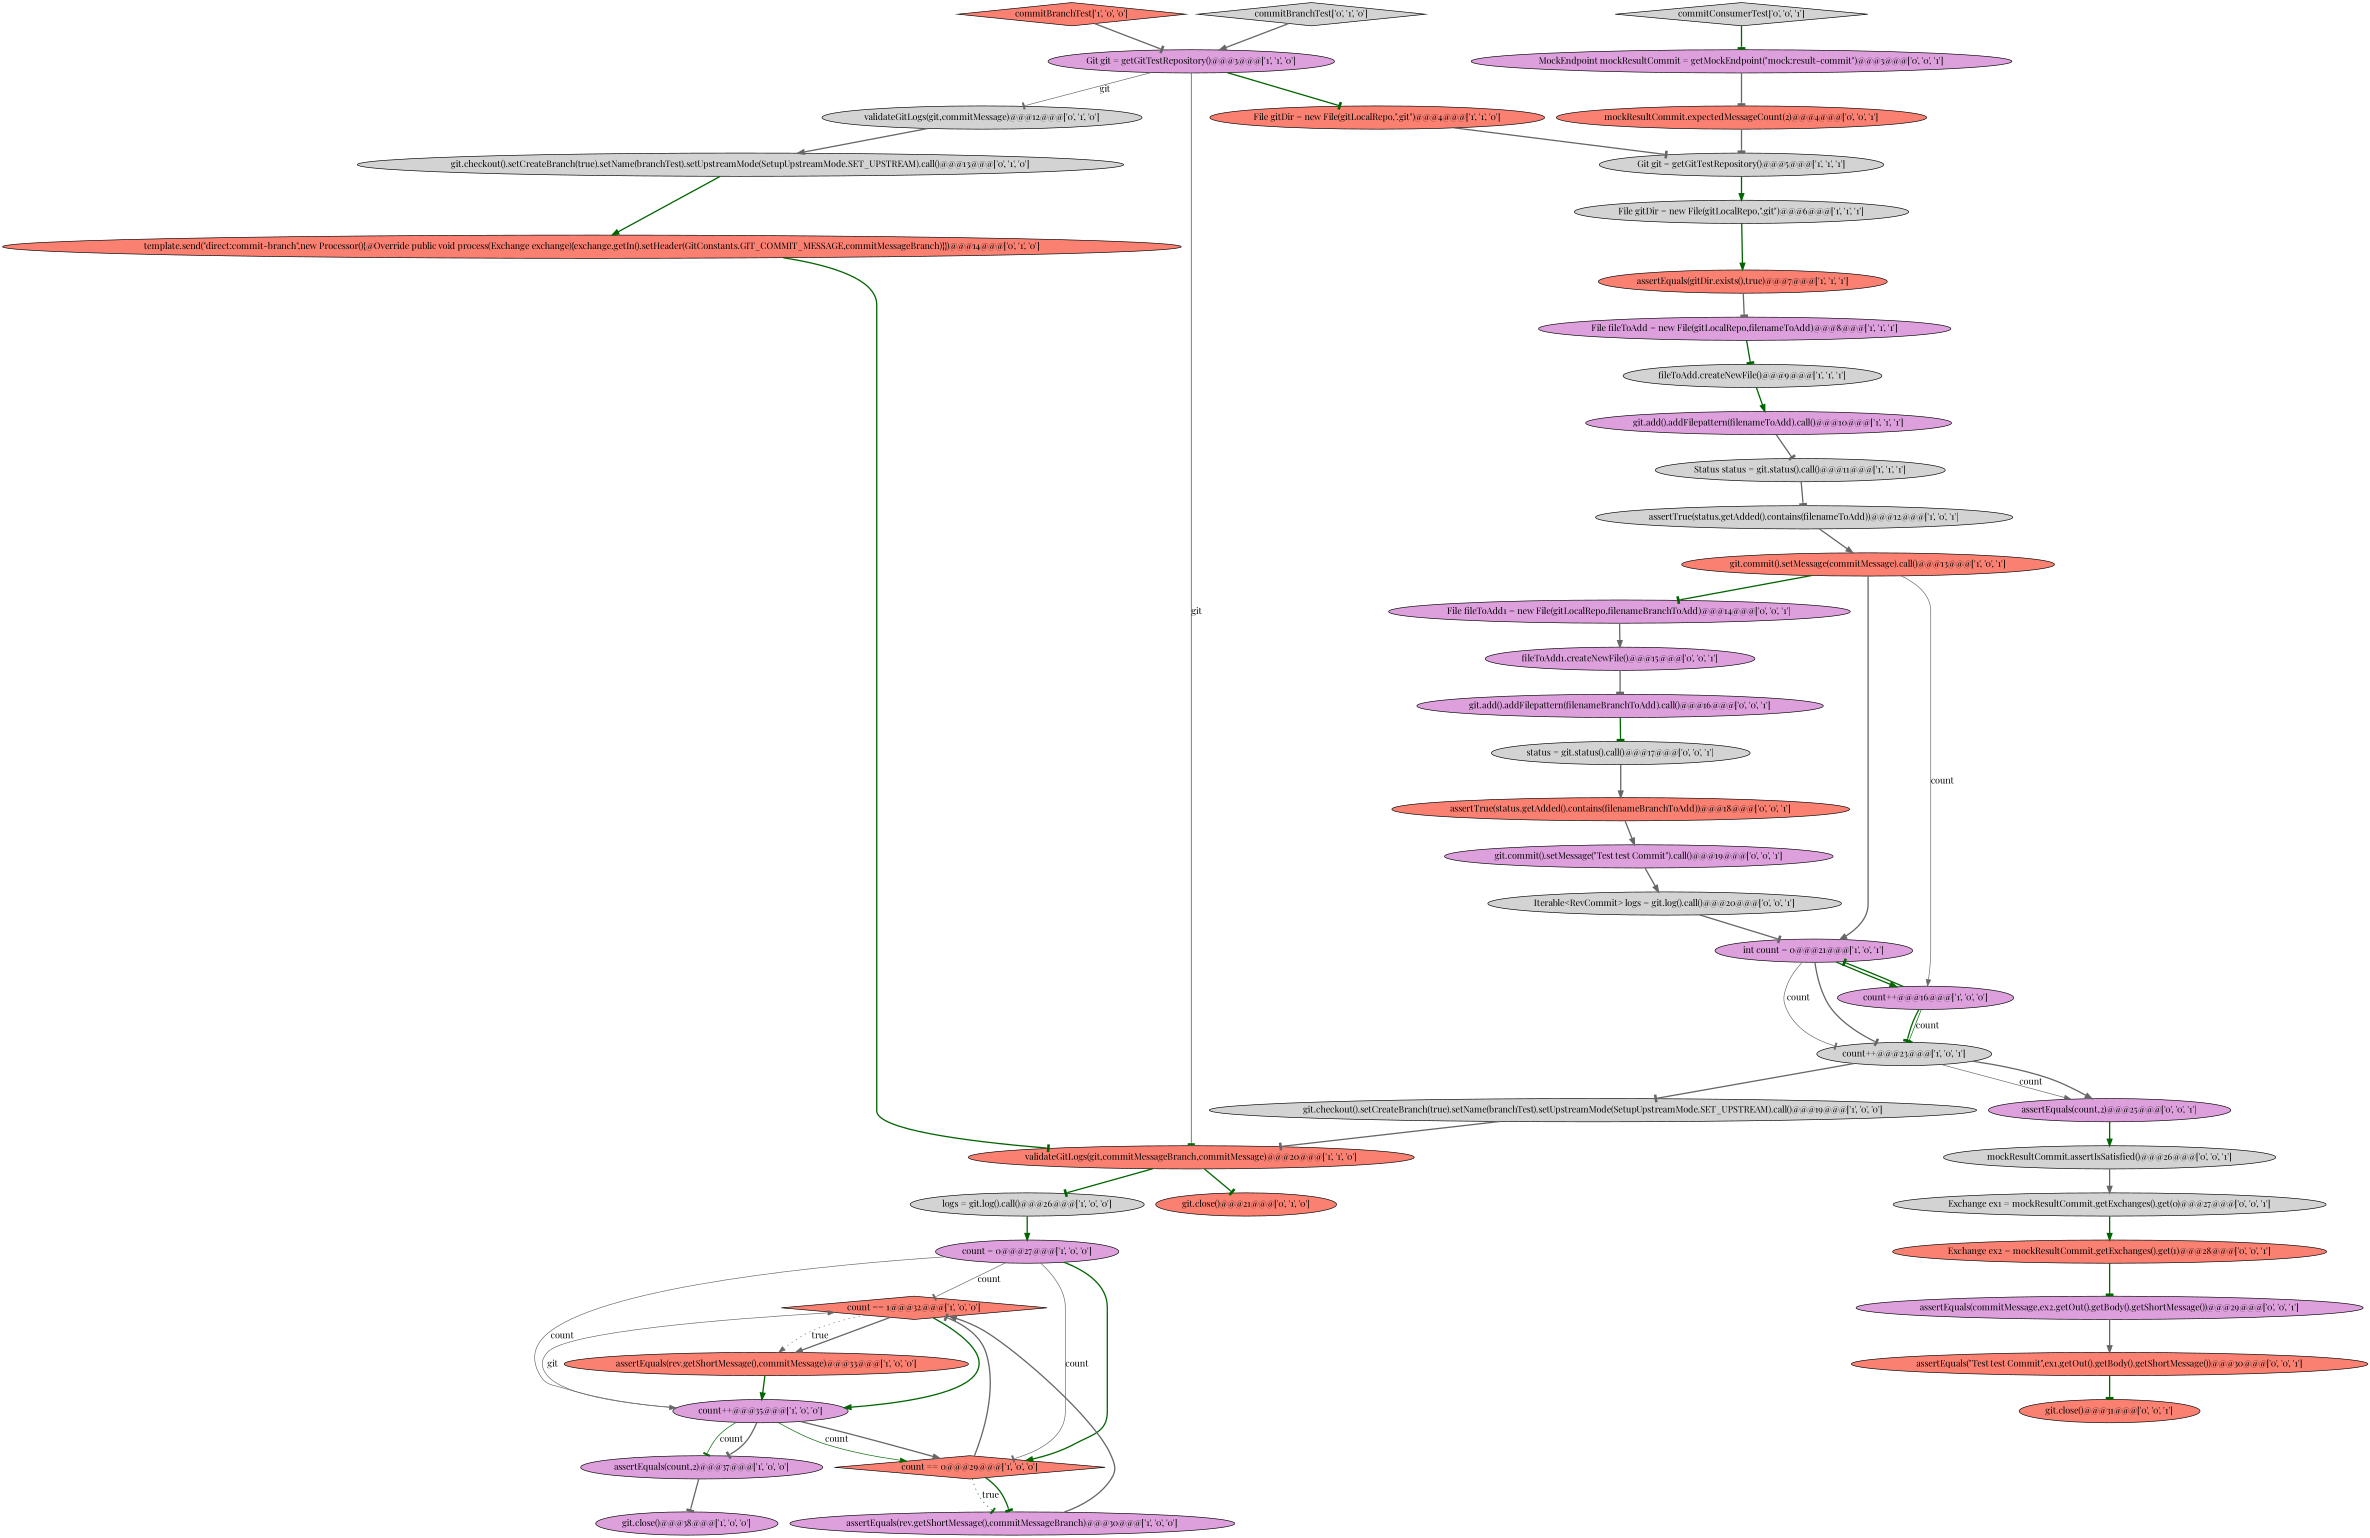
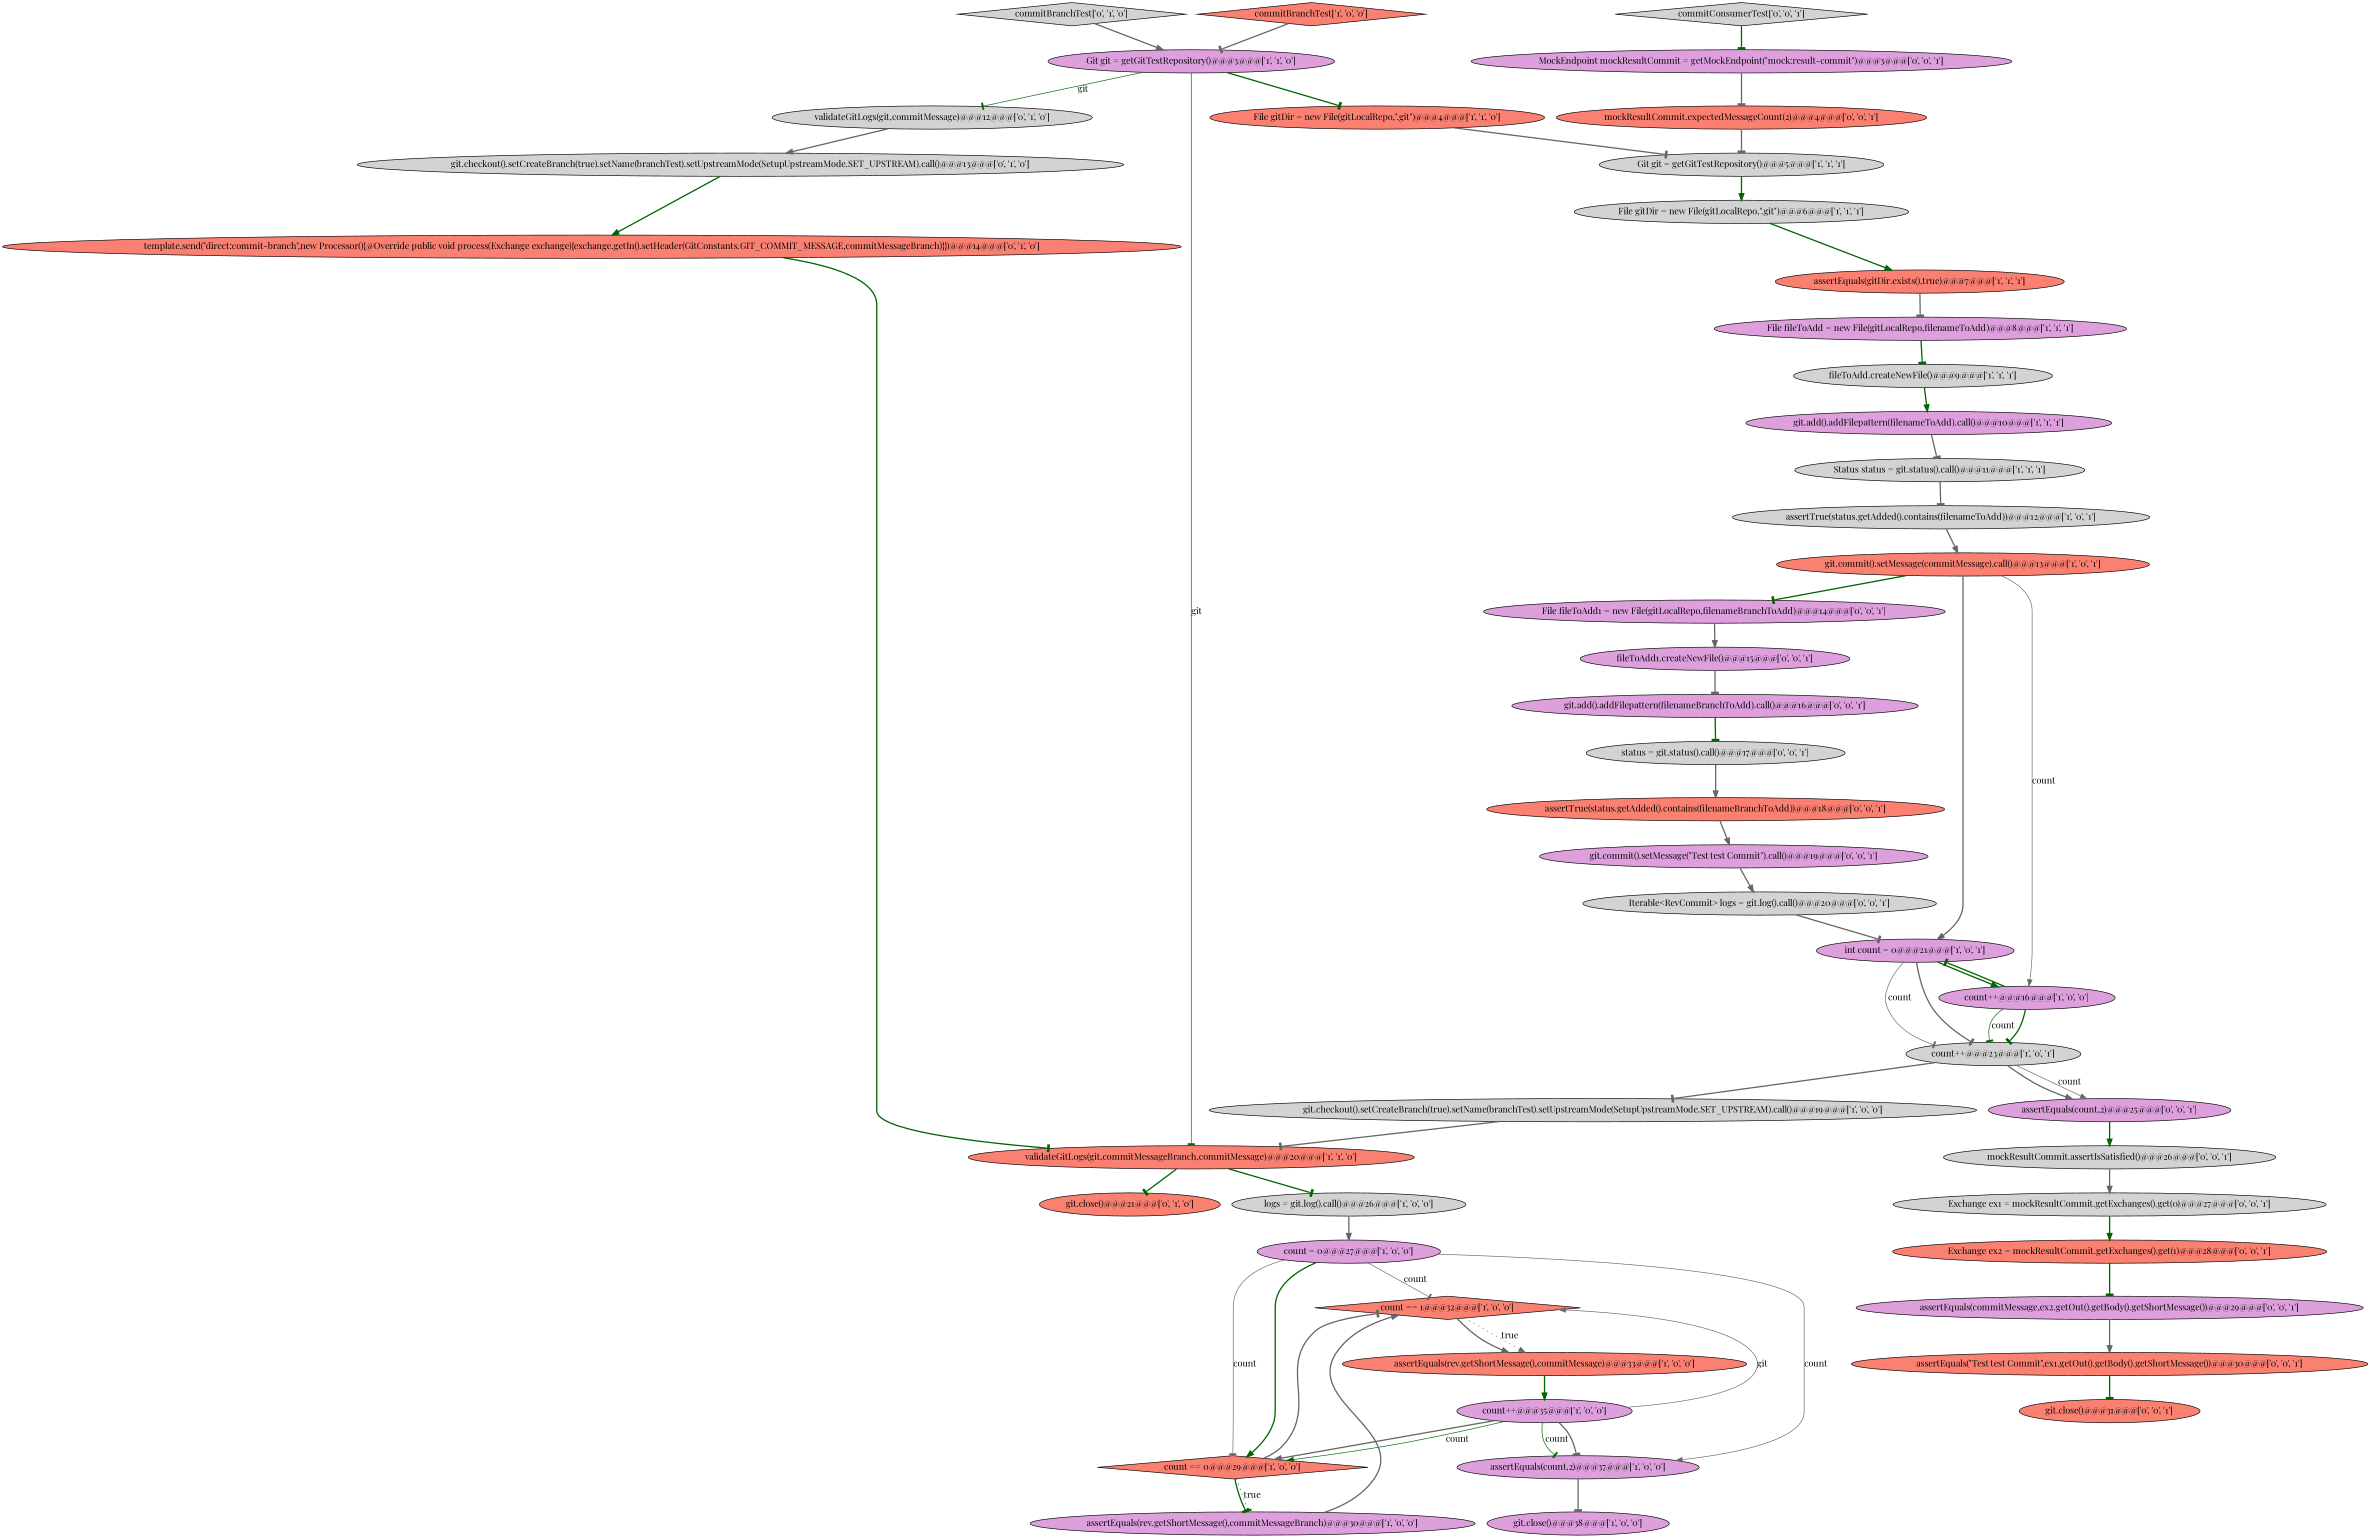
(1088, 89) -> (1064, 89)
(1027, 1225) -> (1349, 1225)
(652, 1294) -> (1746, 1280)
(954, 1389) -> none
